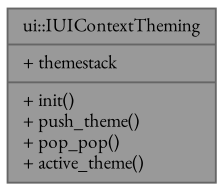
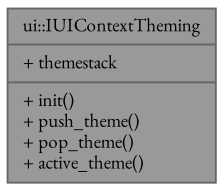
(72, 142) -> (79, 142)
